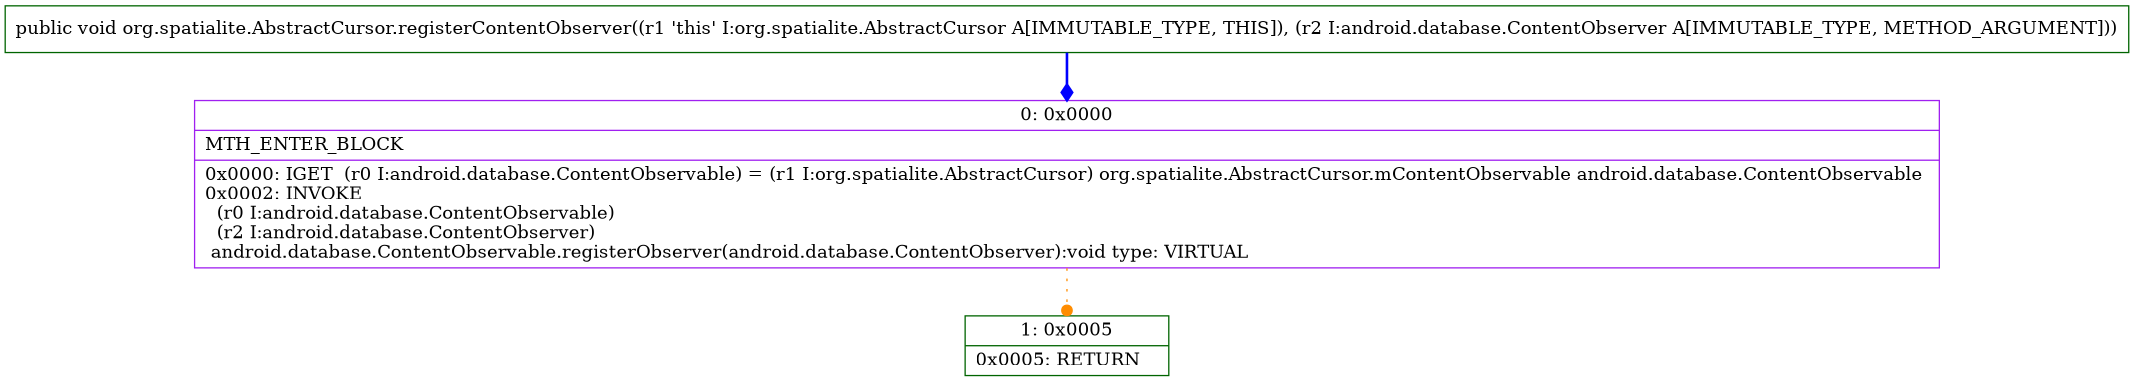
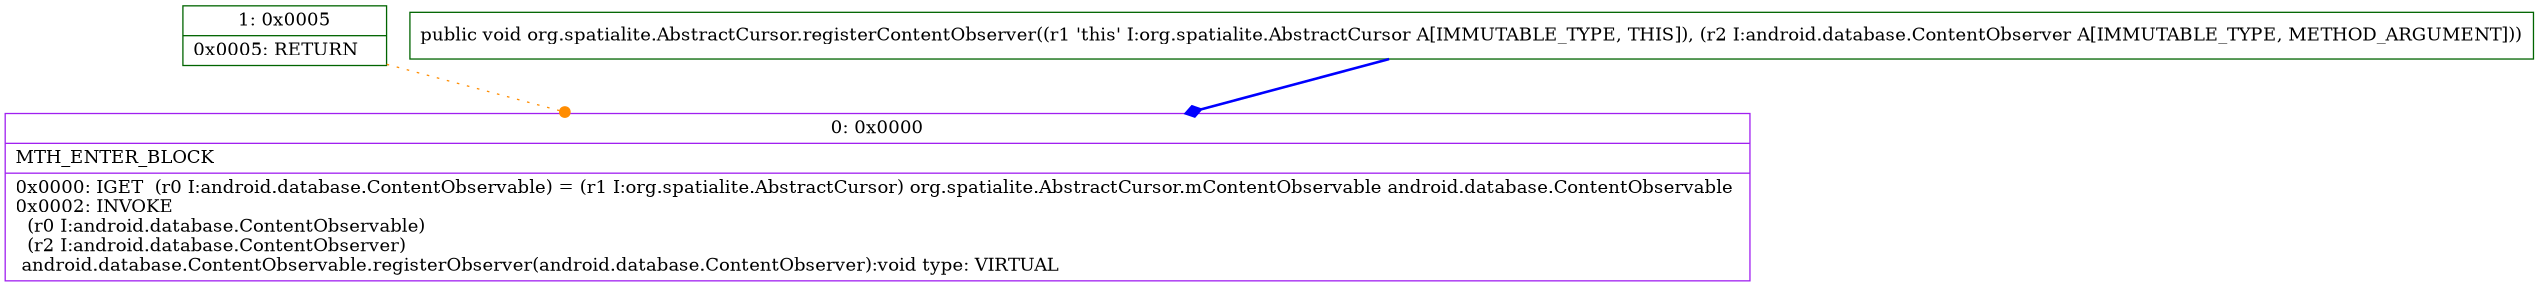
(1067, 287) -> (473, 87)
